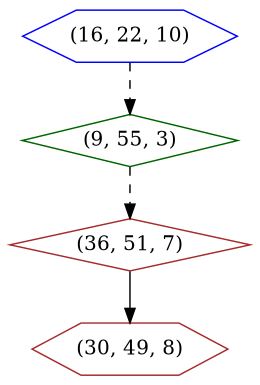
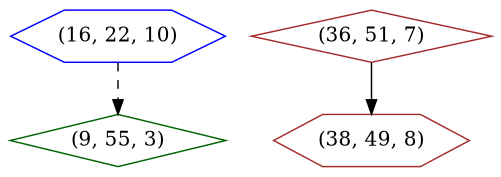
(130, 186) -> none
(130, 349) -> (371, 141)
